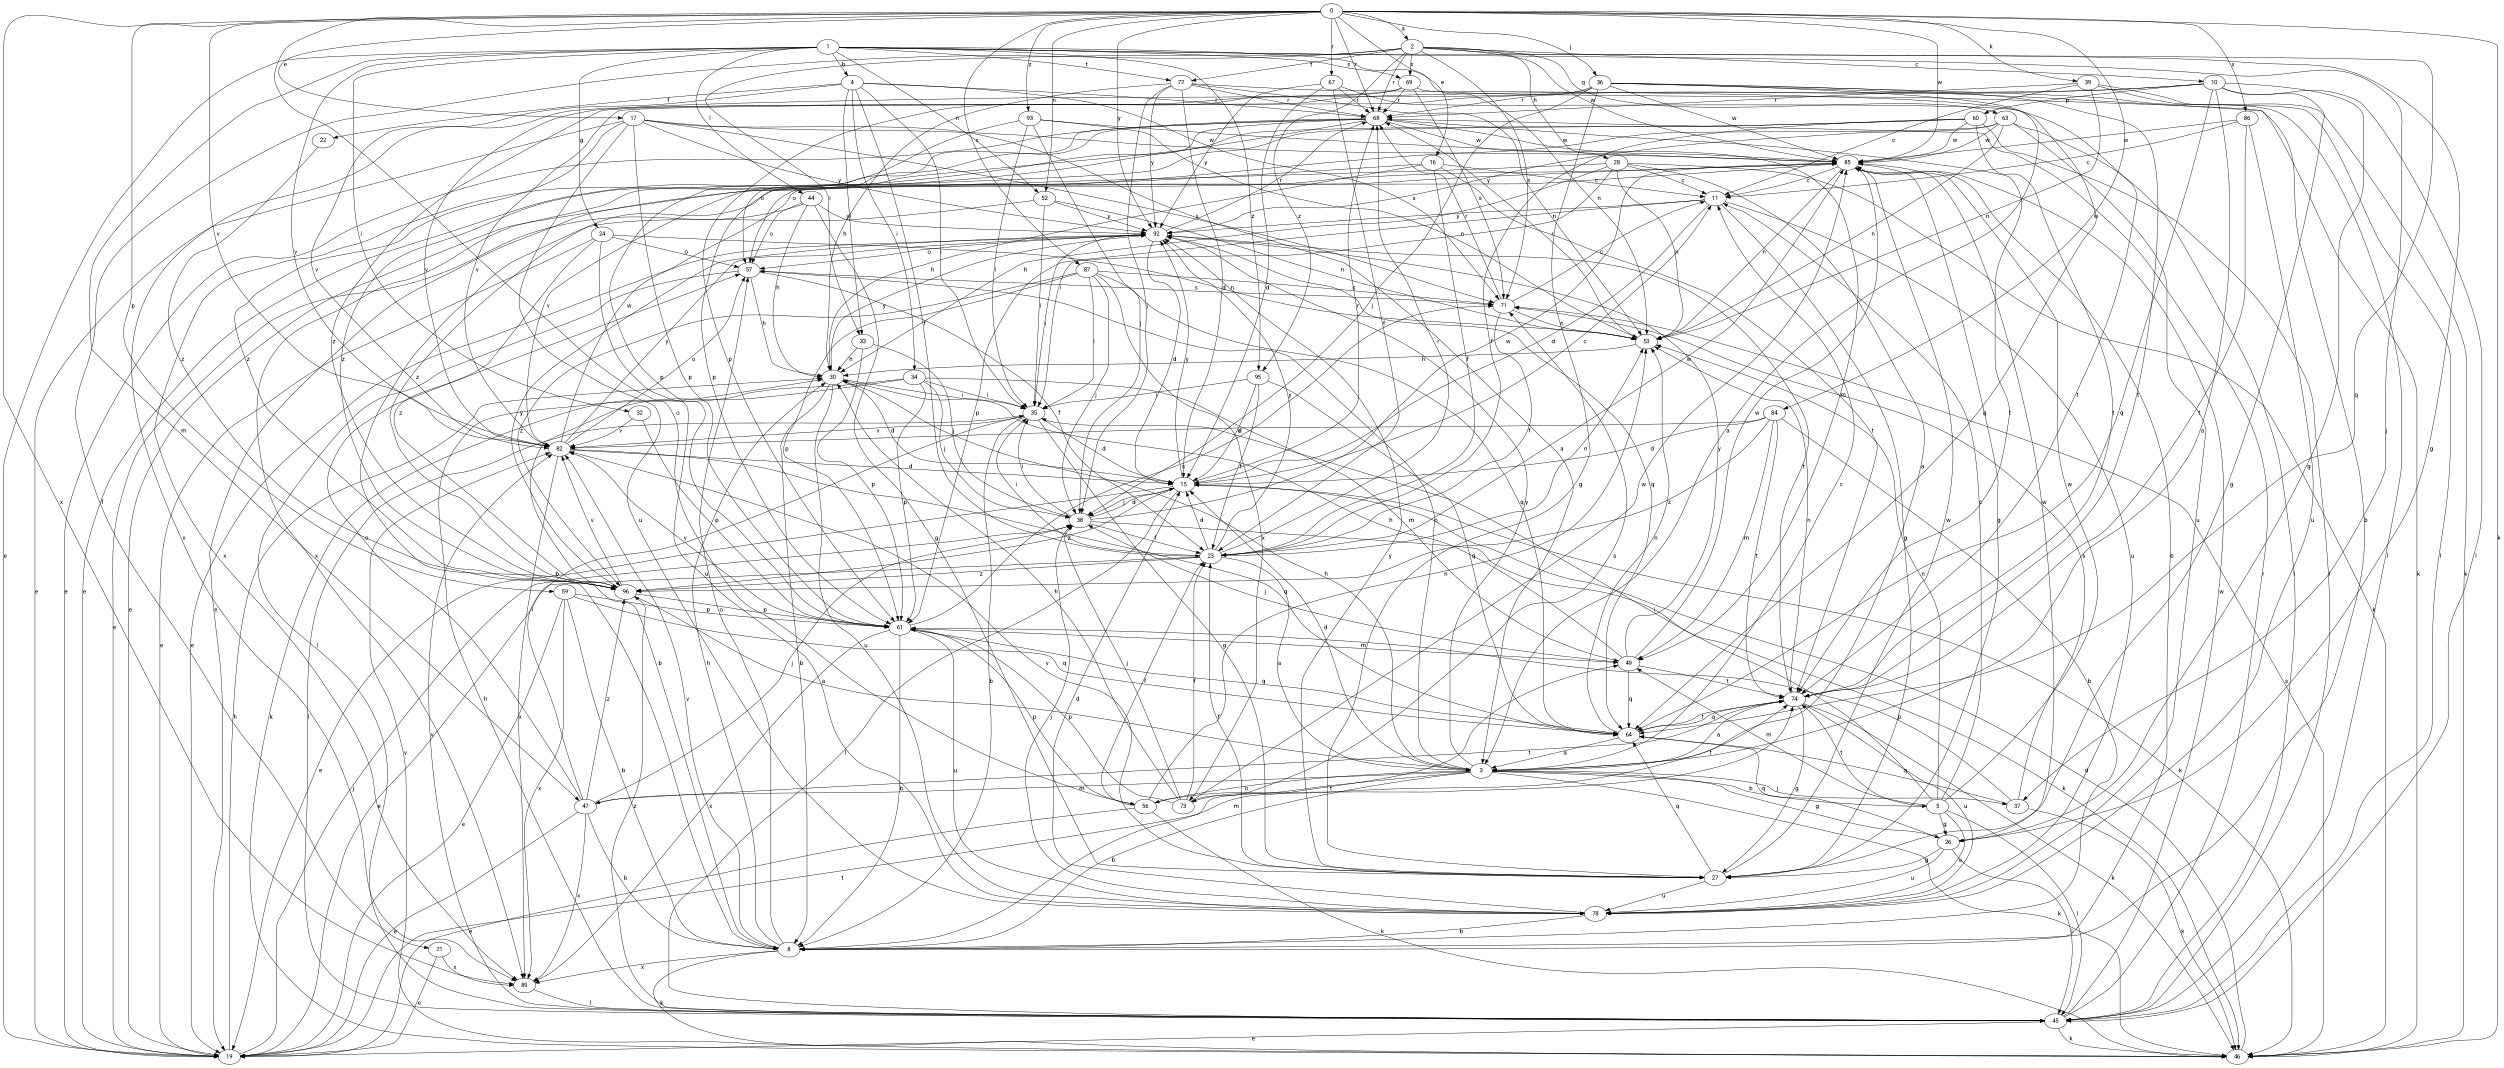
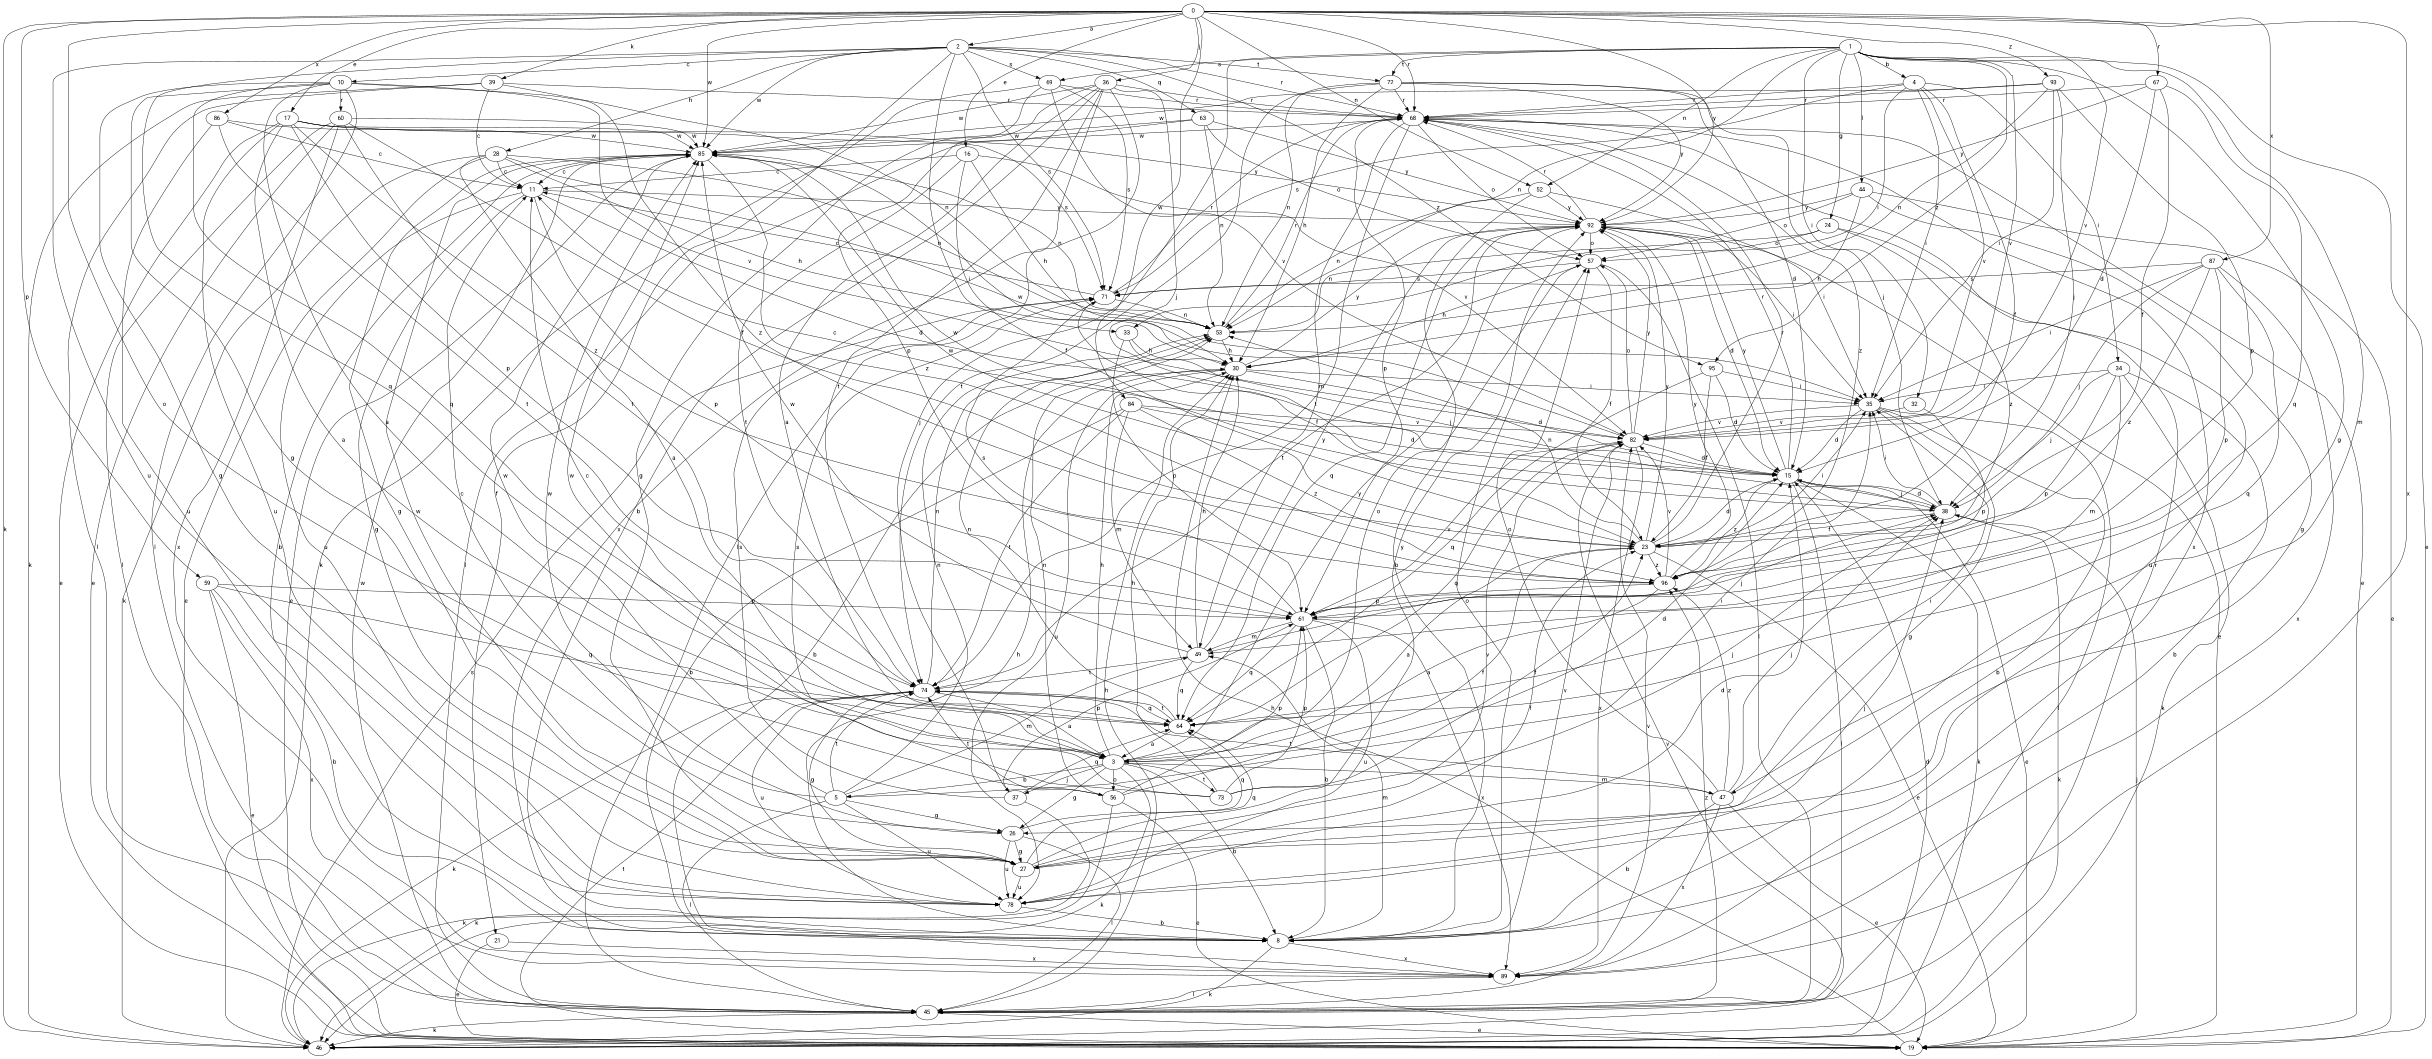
none -> (1735, 101)
(2067, 101) -> (342, 101)
(323, 141) -> none
(1258, 512) -> (2099, 751)
(164, 544) -> none
(2175, 697) -> (79, 341)
